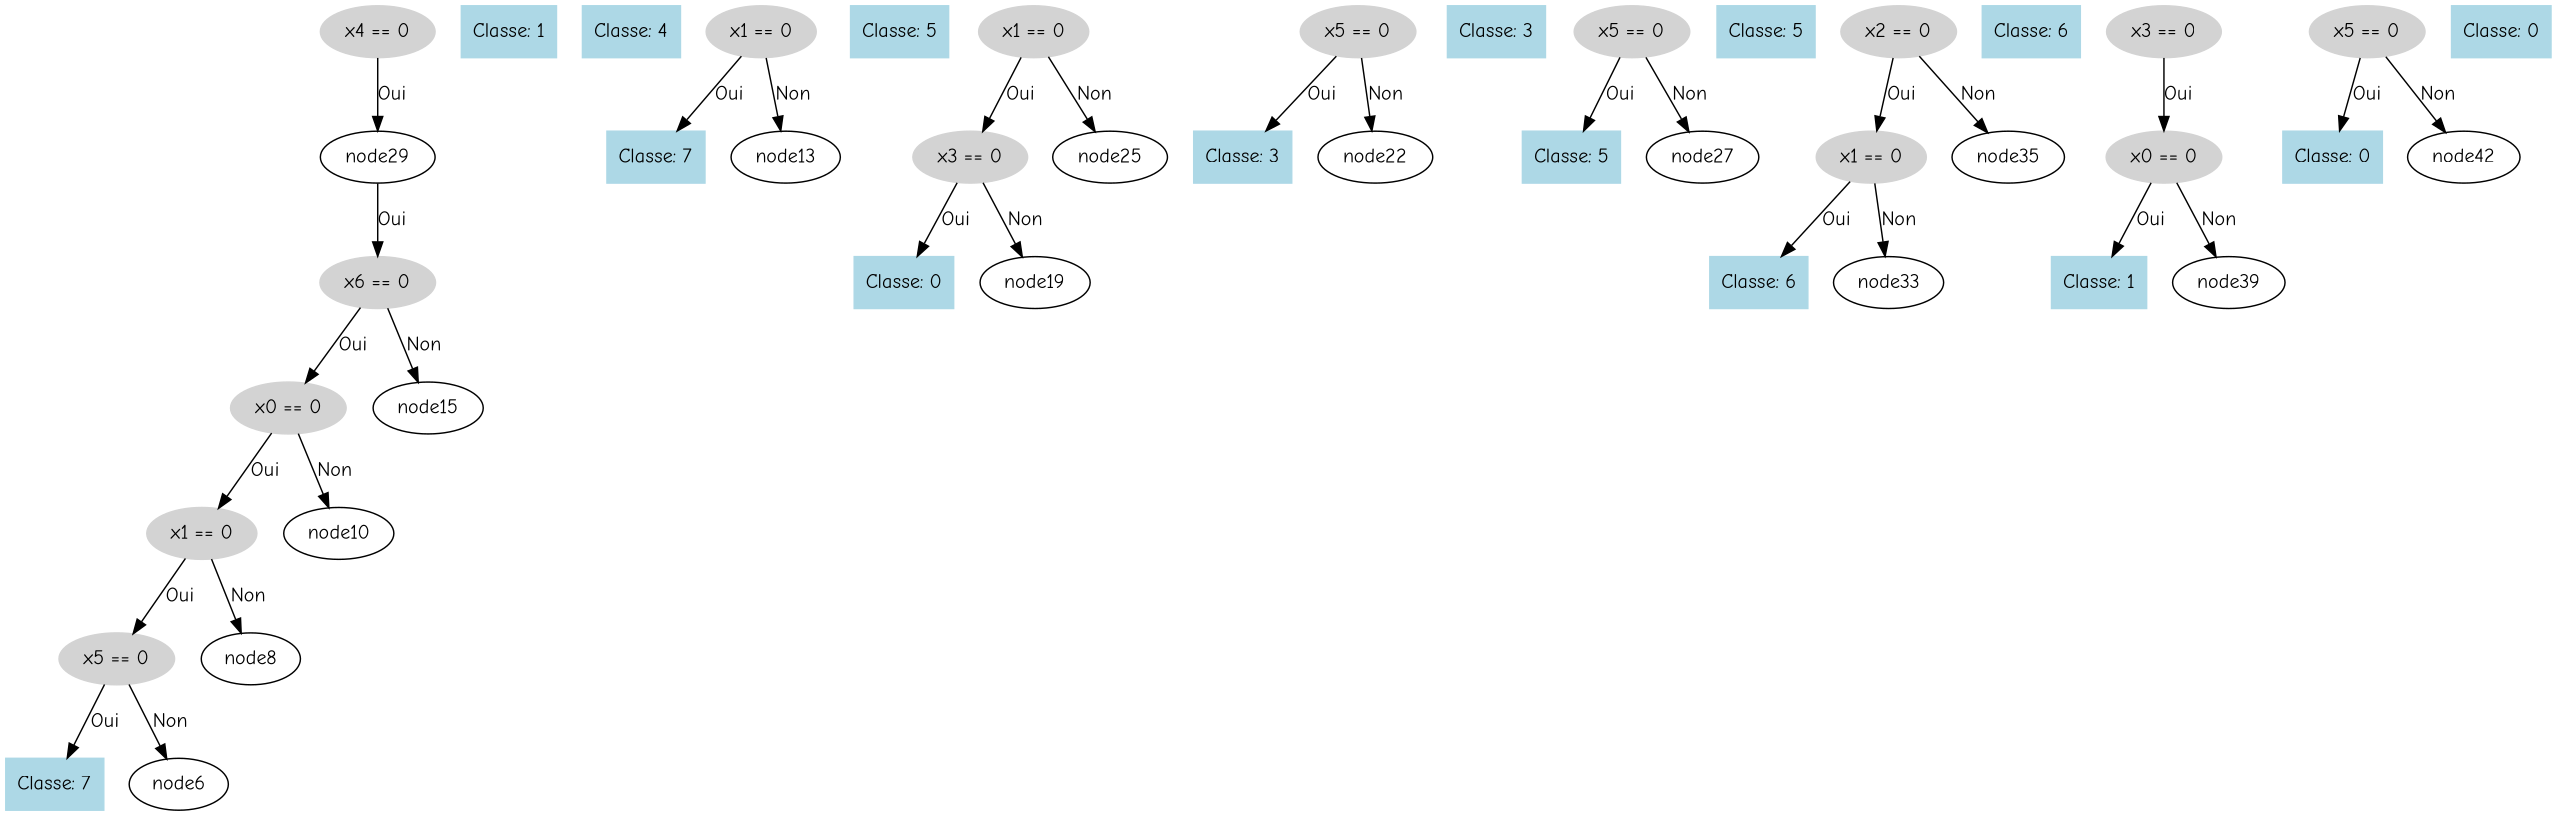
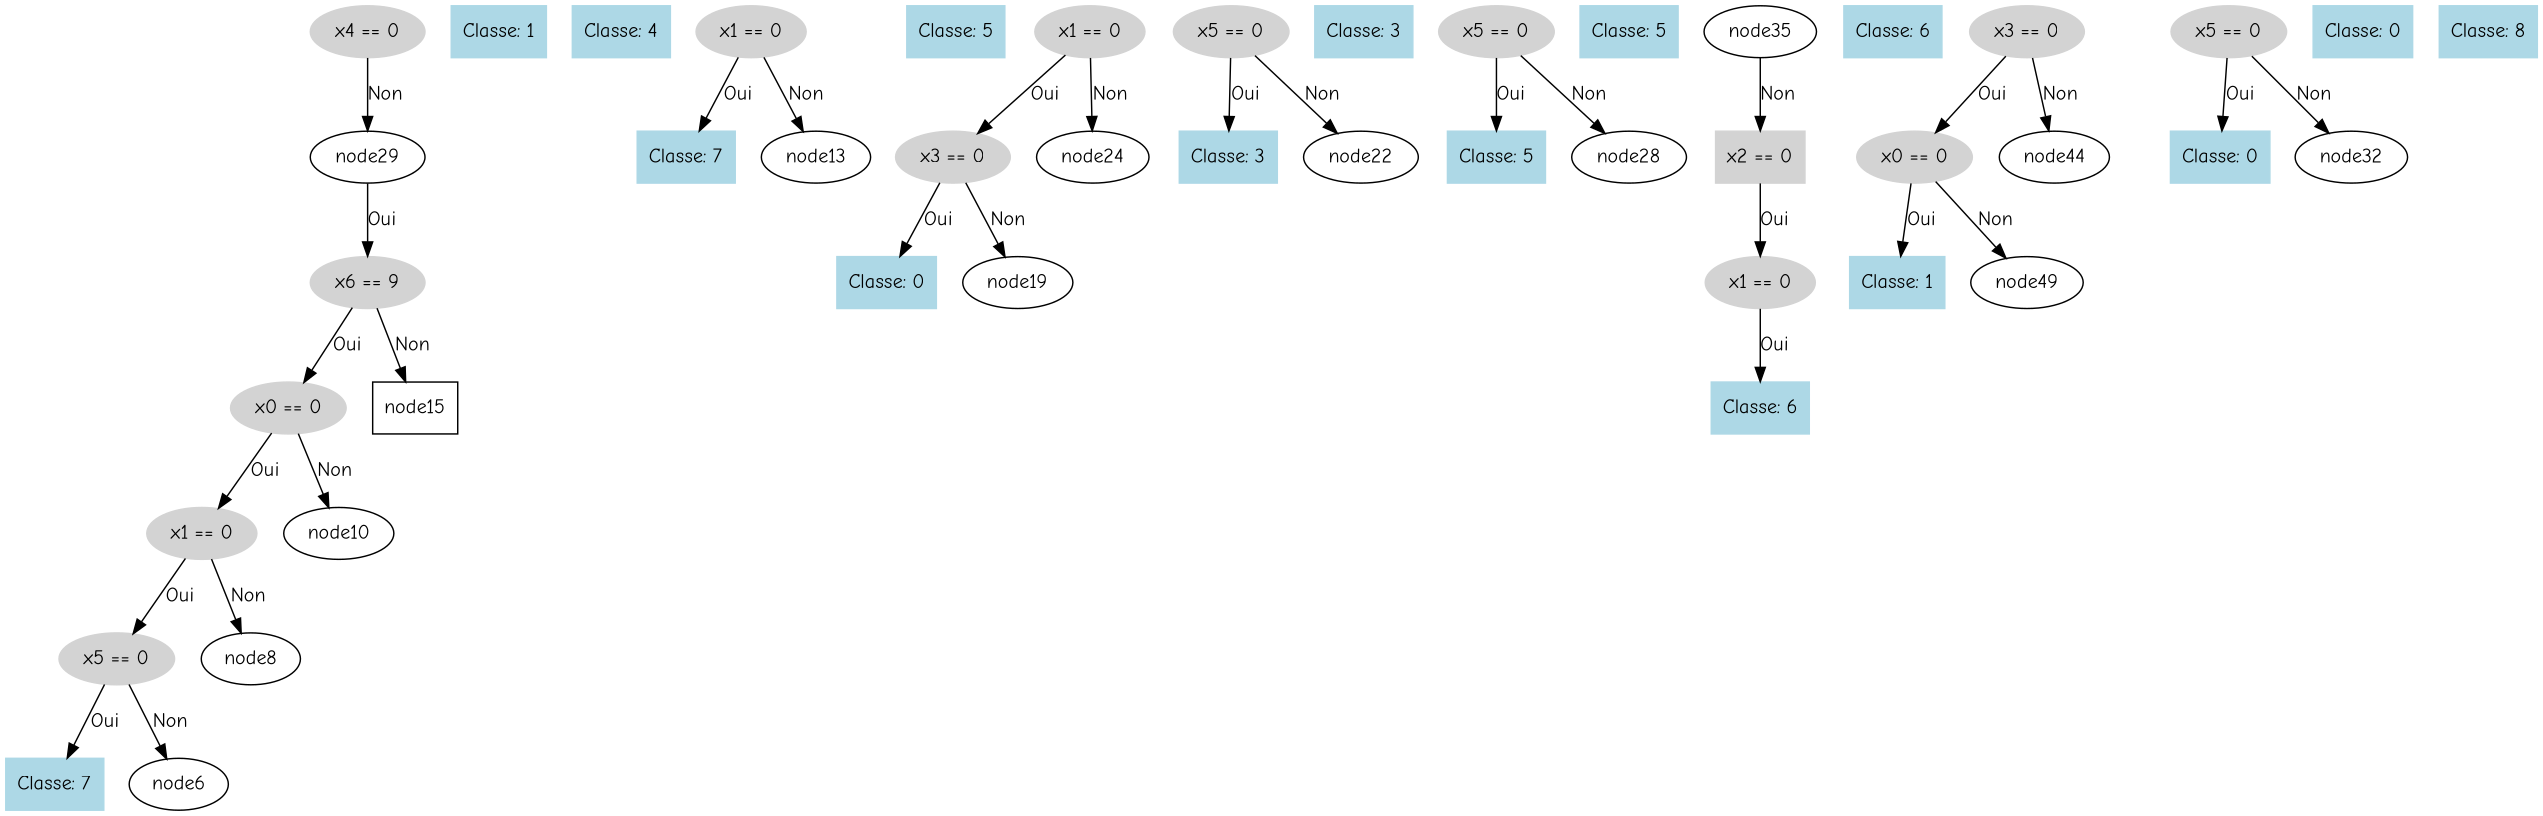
(1899, 32) -> (1760, 157)
none -> (2488, 32)
(1949, 89) -> (1760, 87)
(392, 94) -> (386, 94)
(1110, 157) -> (1093, 157)
(1703, 157) -> (1629, 157)
none -> (2054, 157)
(2464, 157) -> (2351, 157)
(378, 283) -> (368, 283)
(1889, 283) -> none
(2229, 283) -> (2027, 283)
(428, 408) -> (415, 408)
